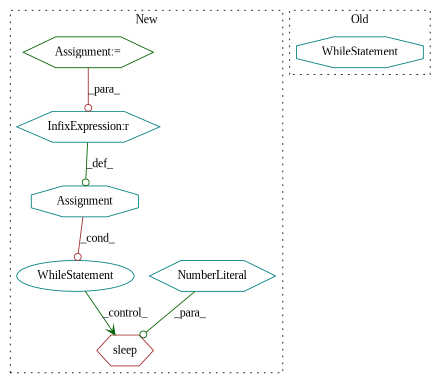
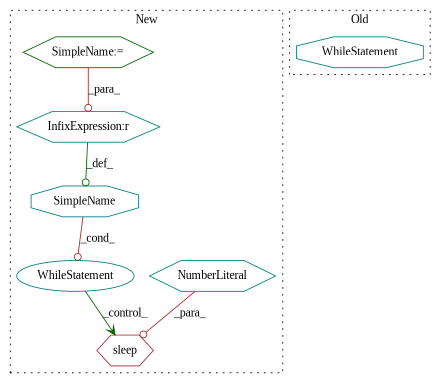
(88, 52) -> (88, 52)
(85, 201) -> (85, 201)
(171, 312) -> (171, 312)
